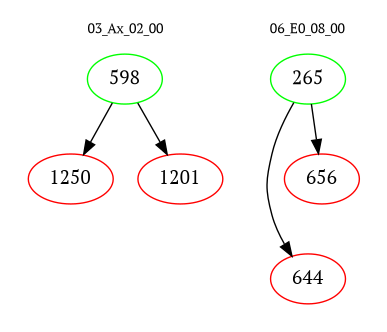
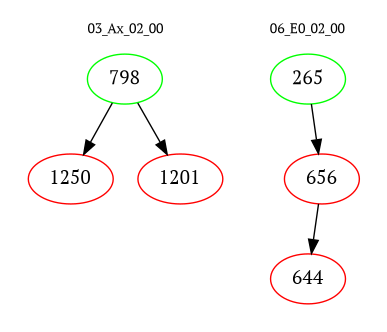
(308, 30) -> (308, 30)
(125, 79) -> (125, 79)
(268, 172) -> (316, 222)
